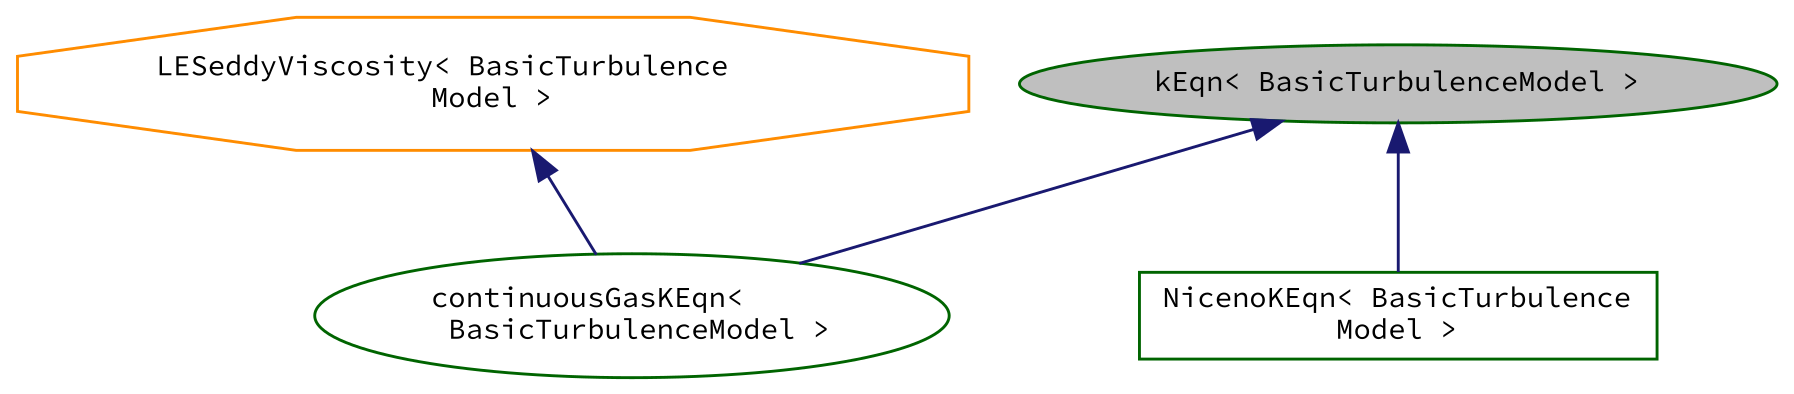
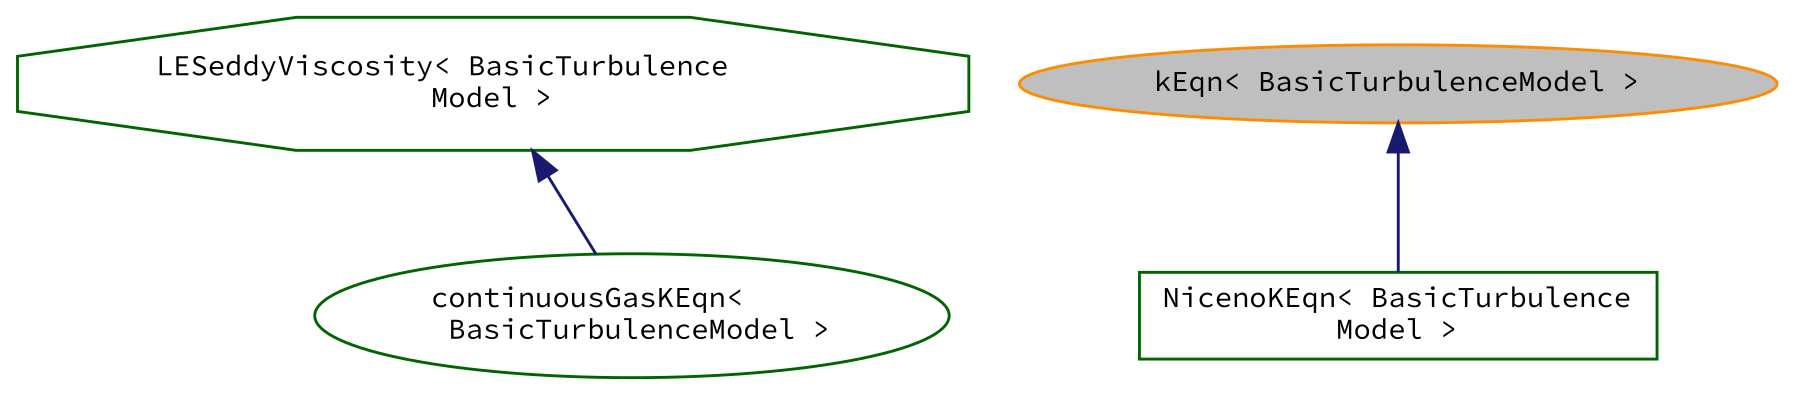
(493, 84) -> (493, 84)
(1398, 84) -> (1398, 84)
(1026, 196) -> none
